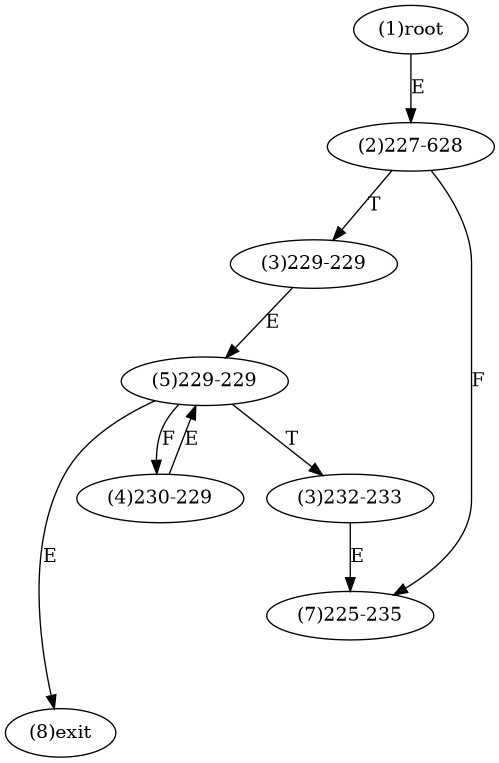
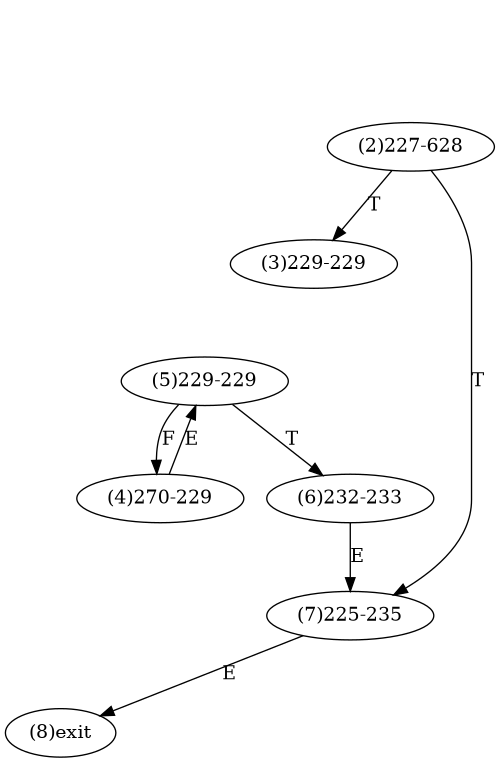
(411, 30) -> none
(264, 318) -> none
(478, 381) -> (478, 381)
(160, 498) -> (160, 498)
(350, 498) -> (350, 498)
(46, 525) -> (208, 673)
